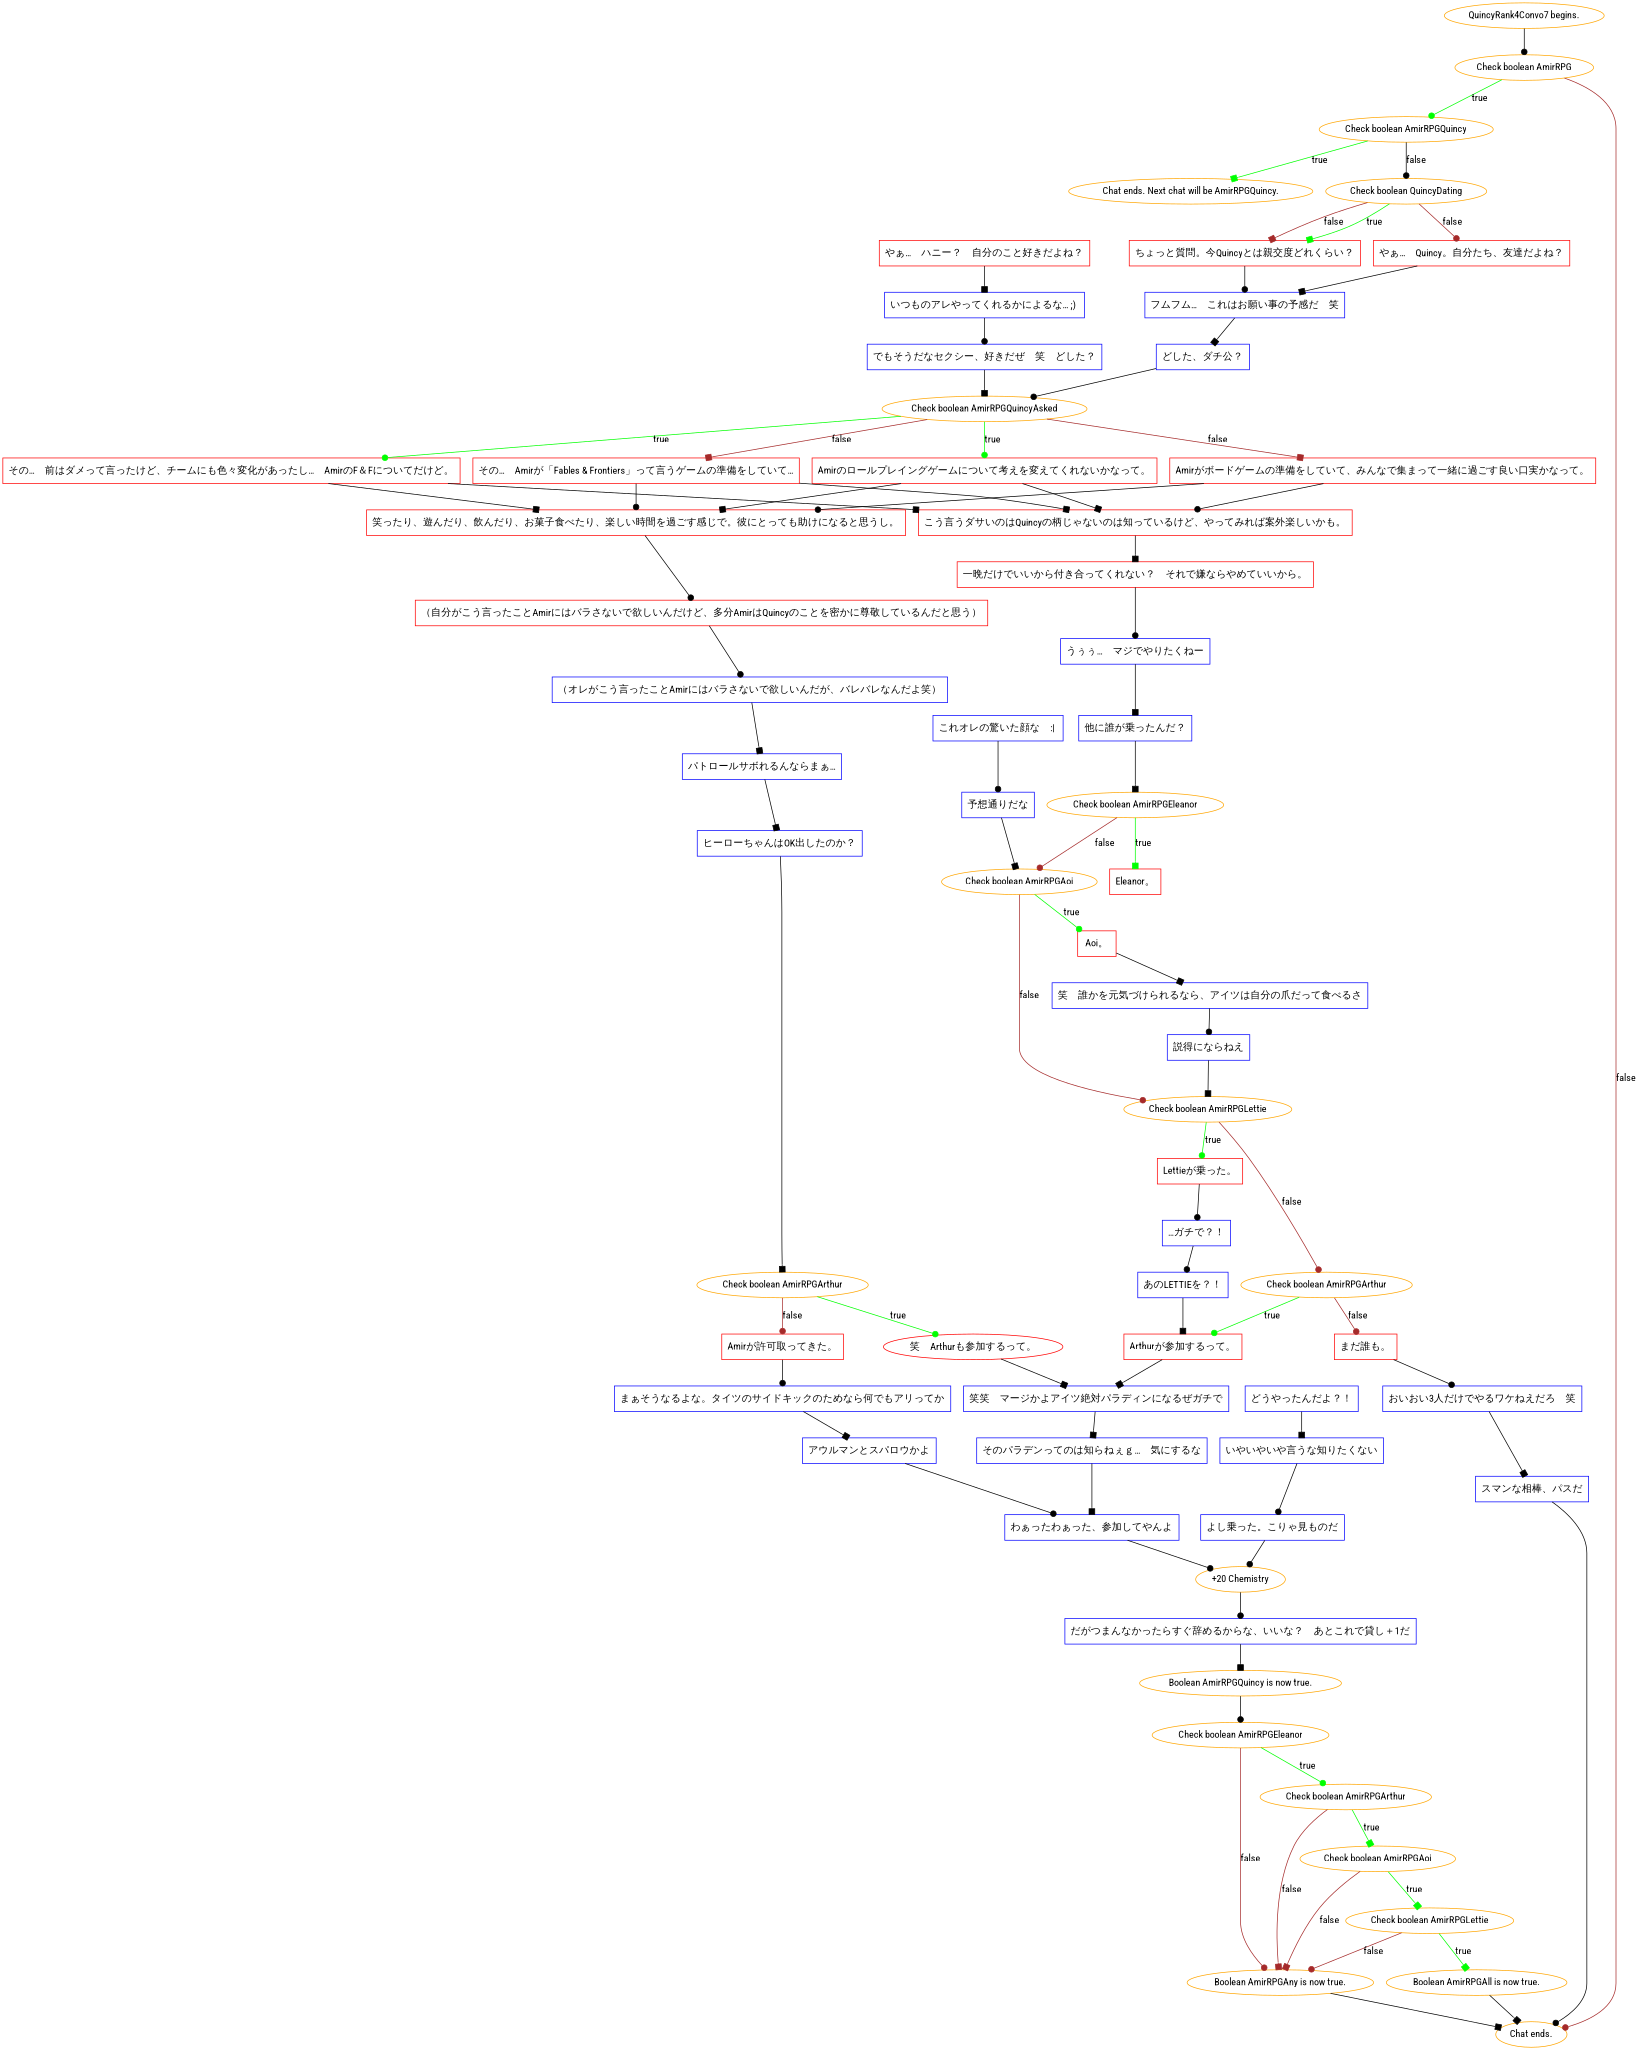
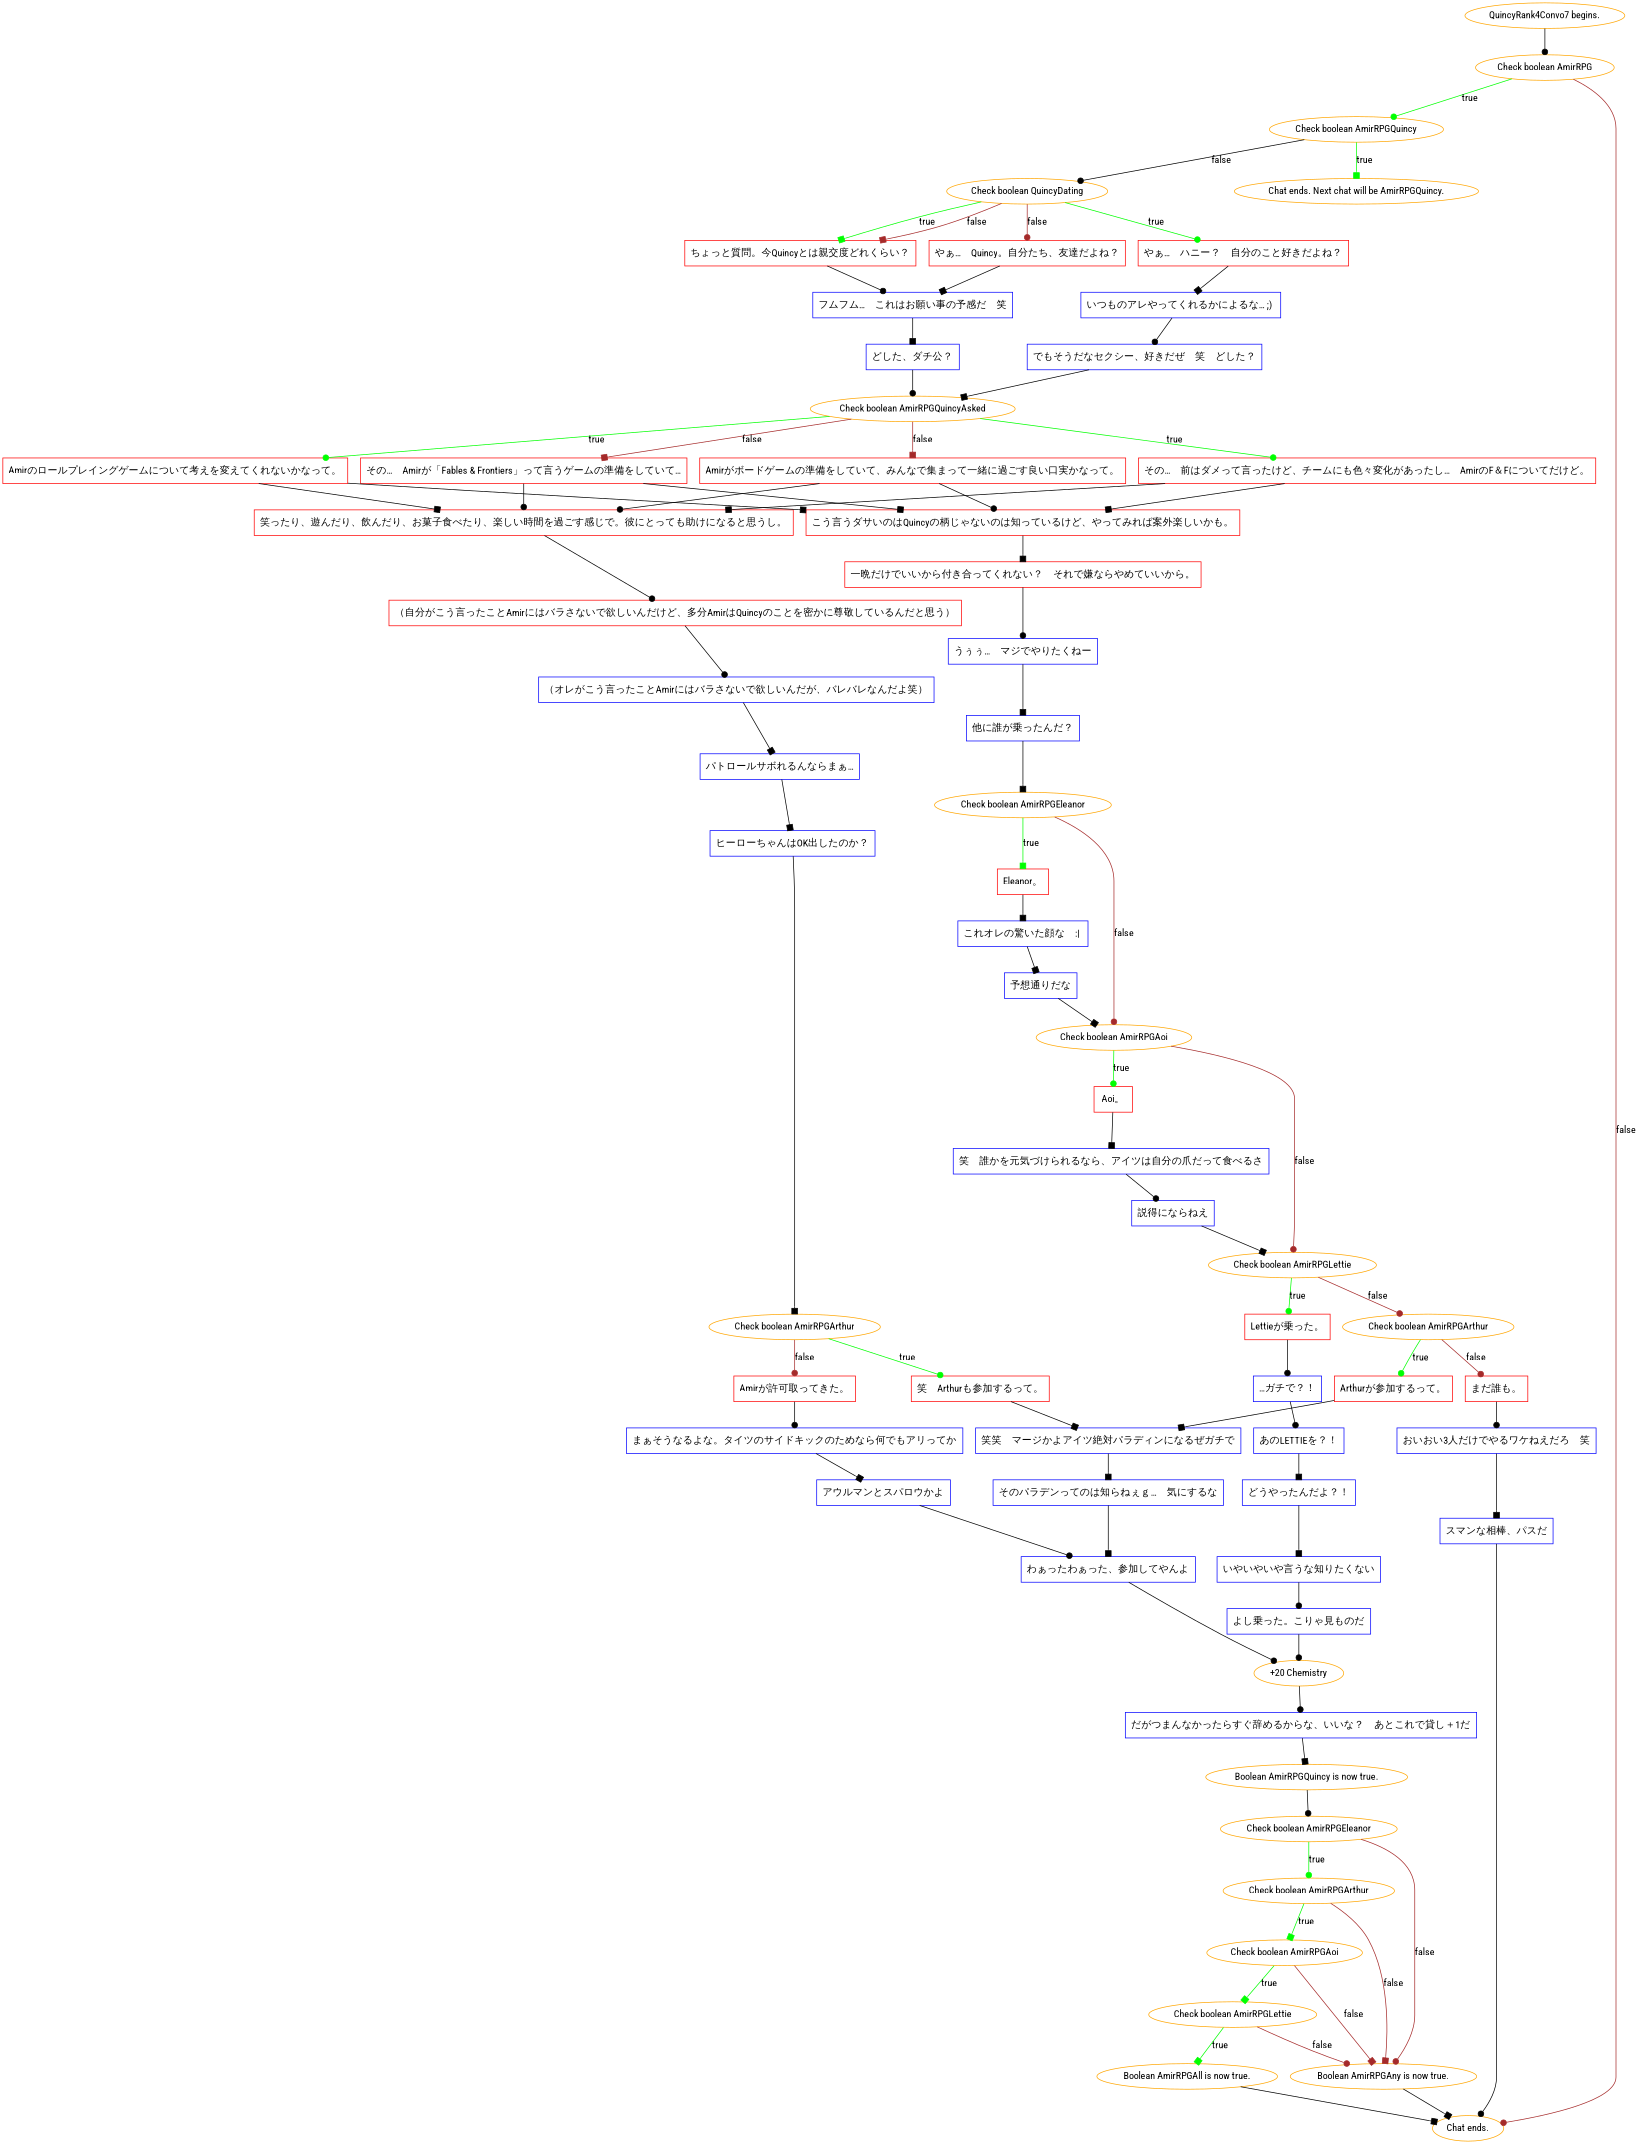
none -> (1130, 221)
(998, 764) -> (1031, 956)
none -> (1023, 904)
(1183, 1312) -> (1299, 1463)
(973, 1347) -> (980, 1389)
